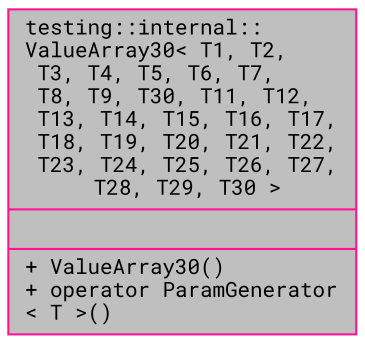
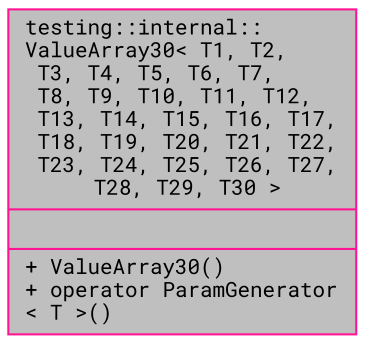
(170, 97) -> (170, 97)
